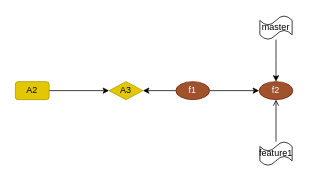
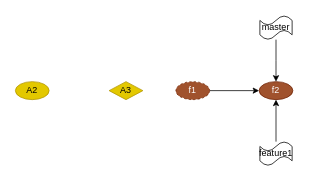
(32, 90) -> (32, 90)
(76, 90) -> none
(162, 90) -> none
(193, 90) -> (193, 90)
(276, 104) -> (276, 106)
